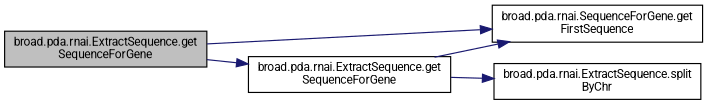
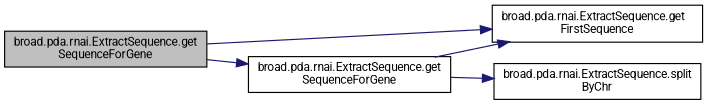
(597, 24) -> (597, 24)
